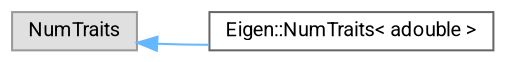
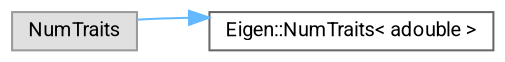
(183, 45) -> (163, 18)
